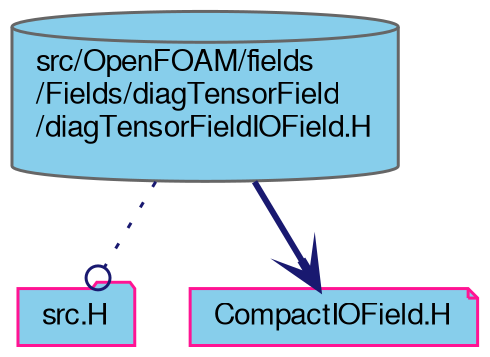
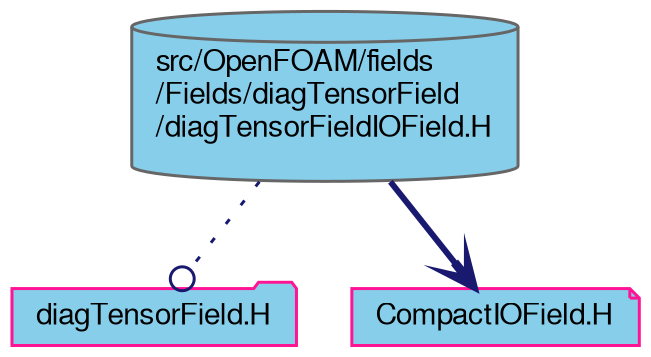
(76, 317) -> (154, 317)
